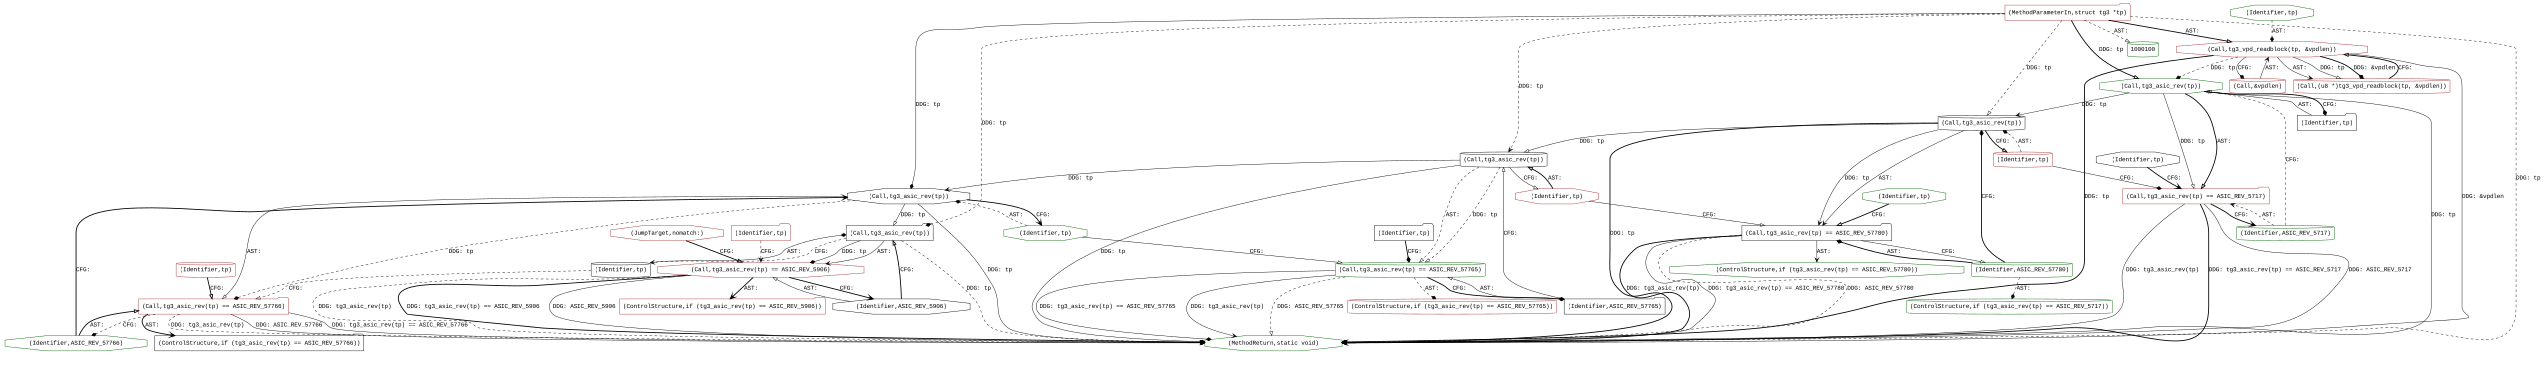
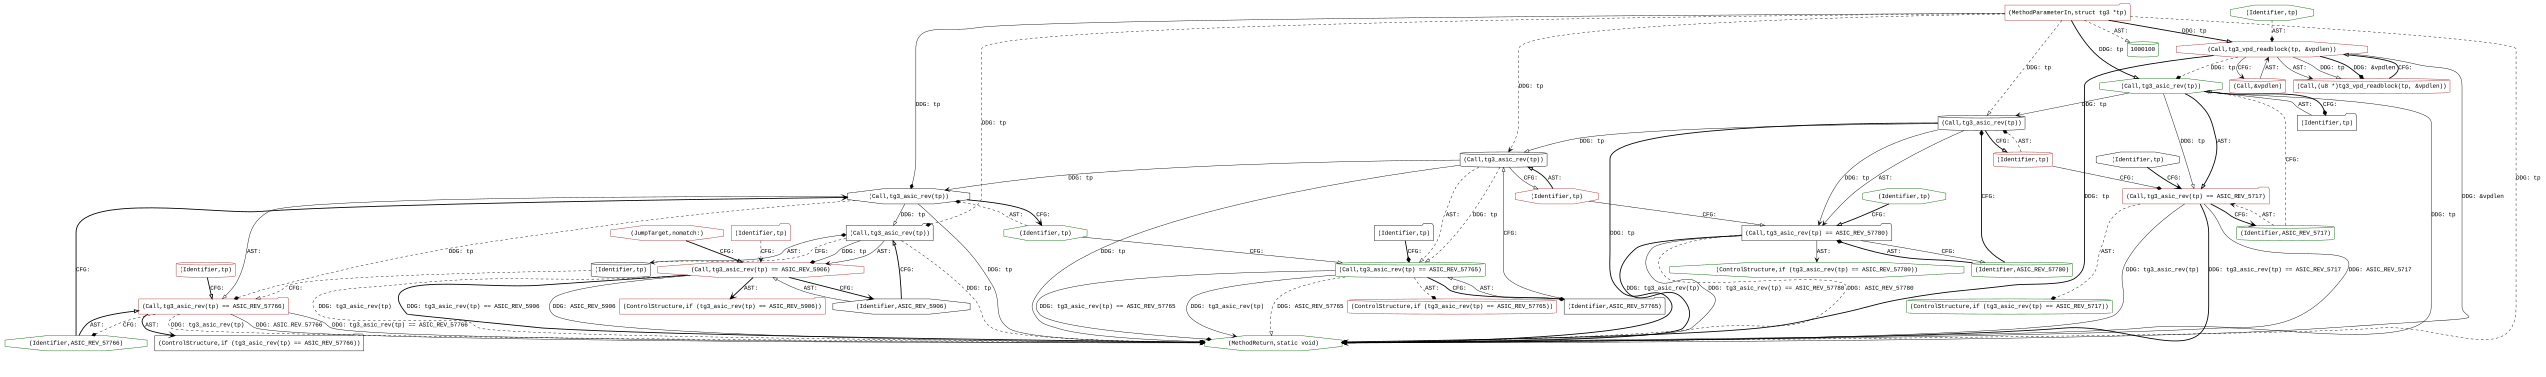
(2194, 31) -> (2194, 31)
(2237, 65) -> (2237, 65)
(2016, 288) -> (2100, 252)
